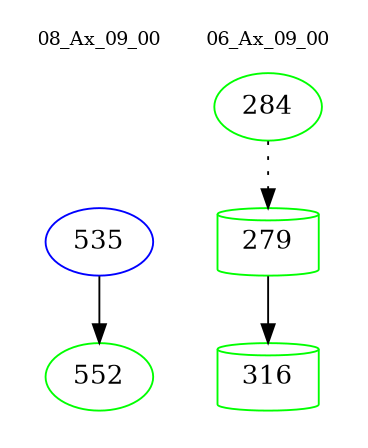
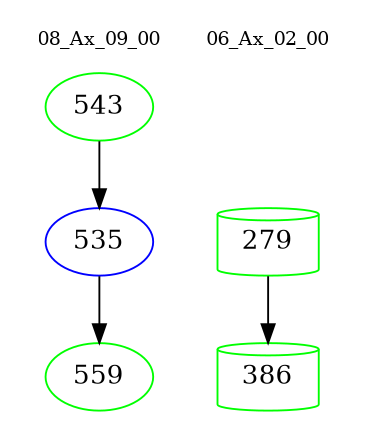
(268, 40) -> (268, 40)
none -> (99, 107)
(268, 107) -> none
(99, 377) -> (99, 377)
(268, 377) -> (268, 377)
